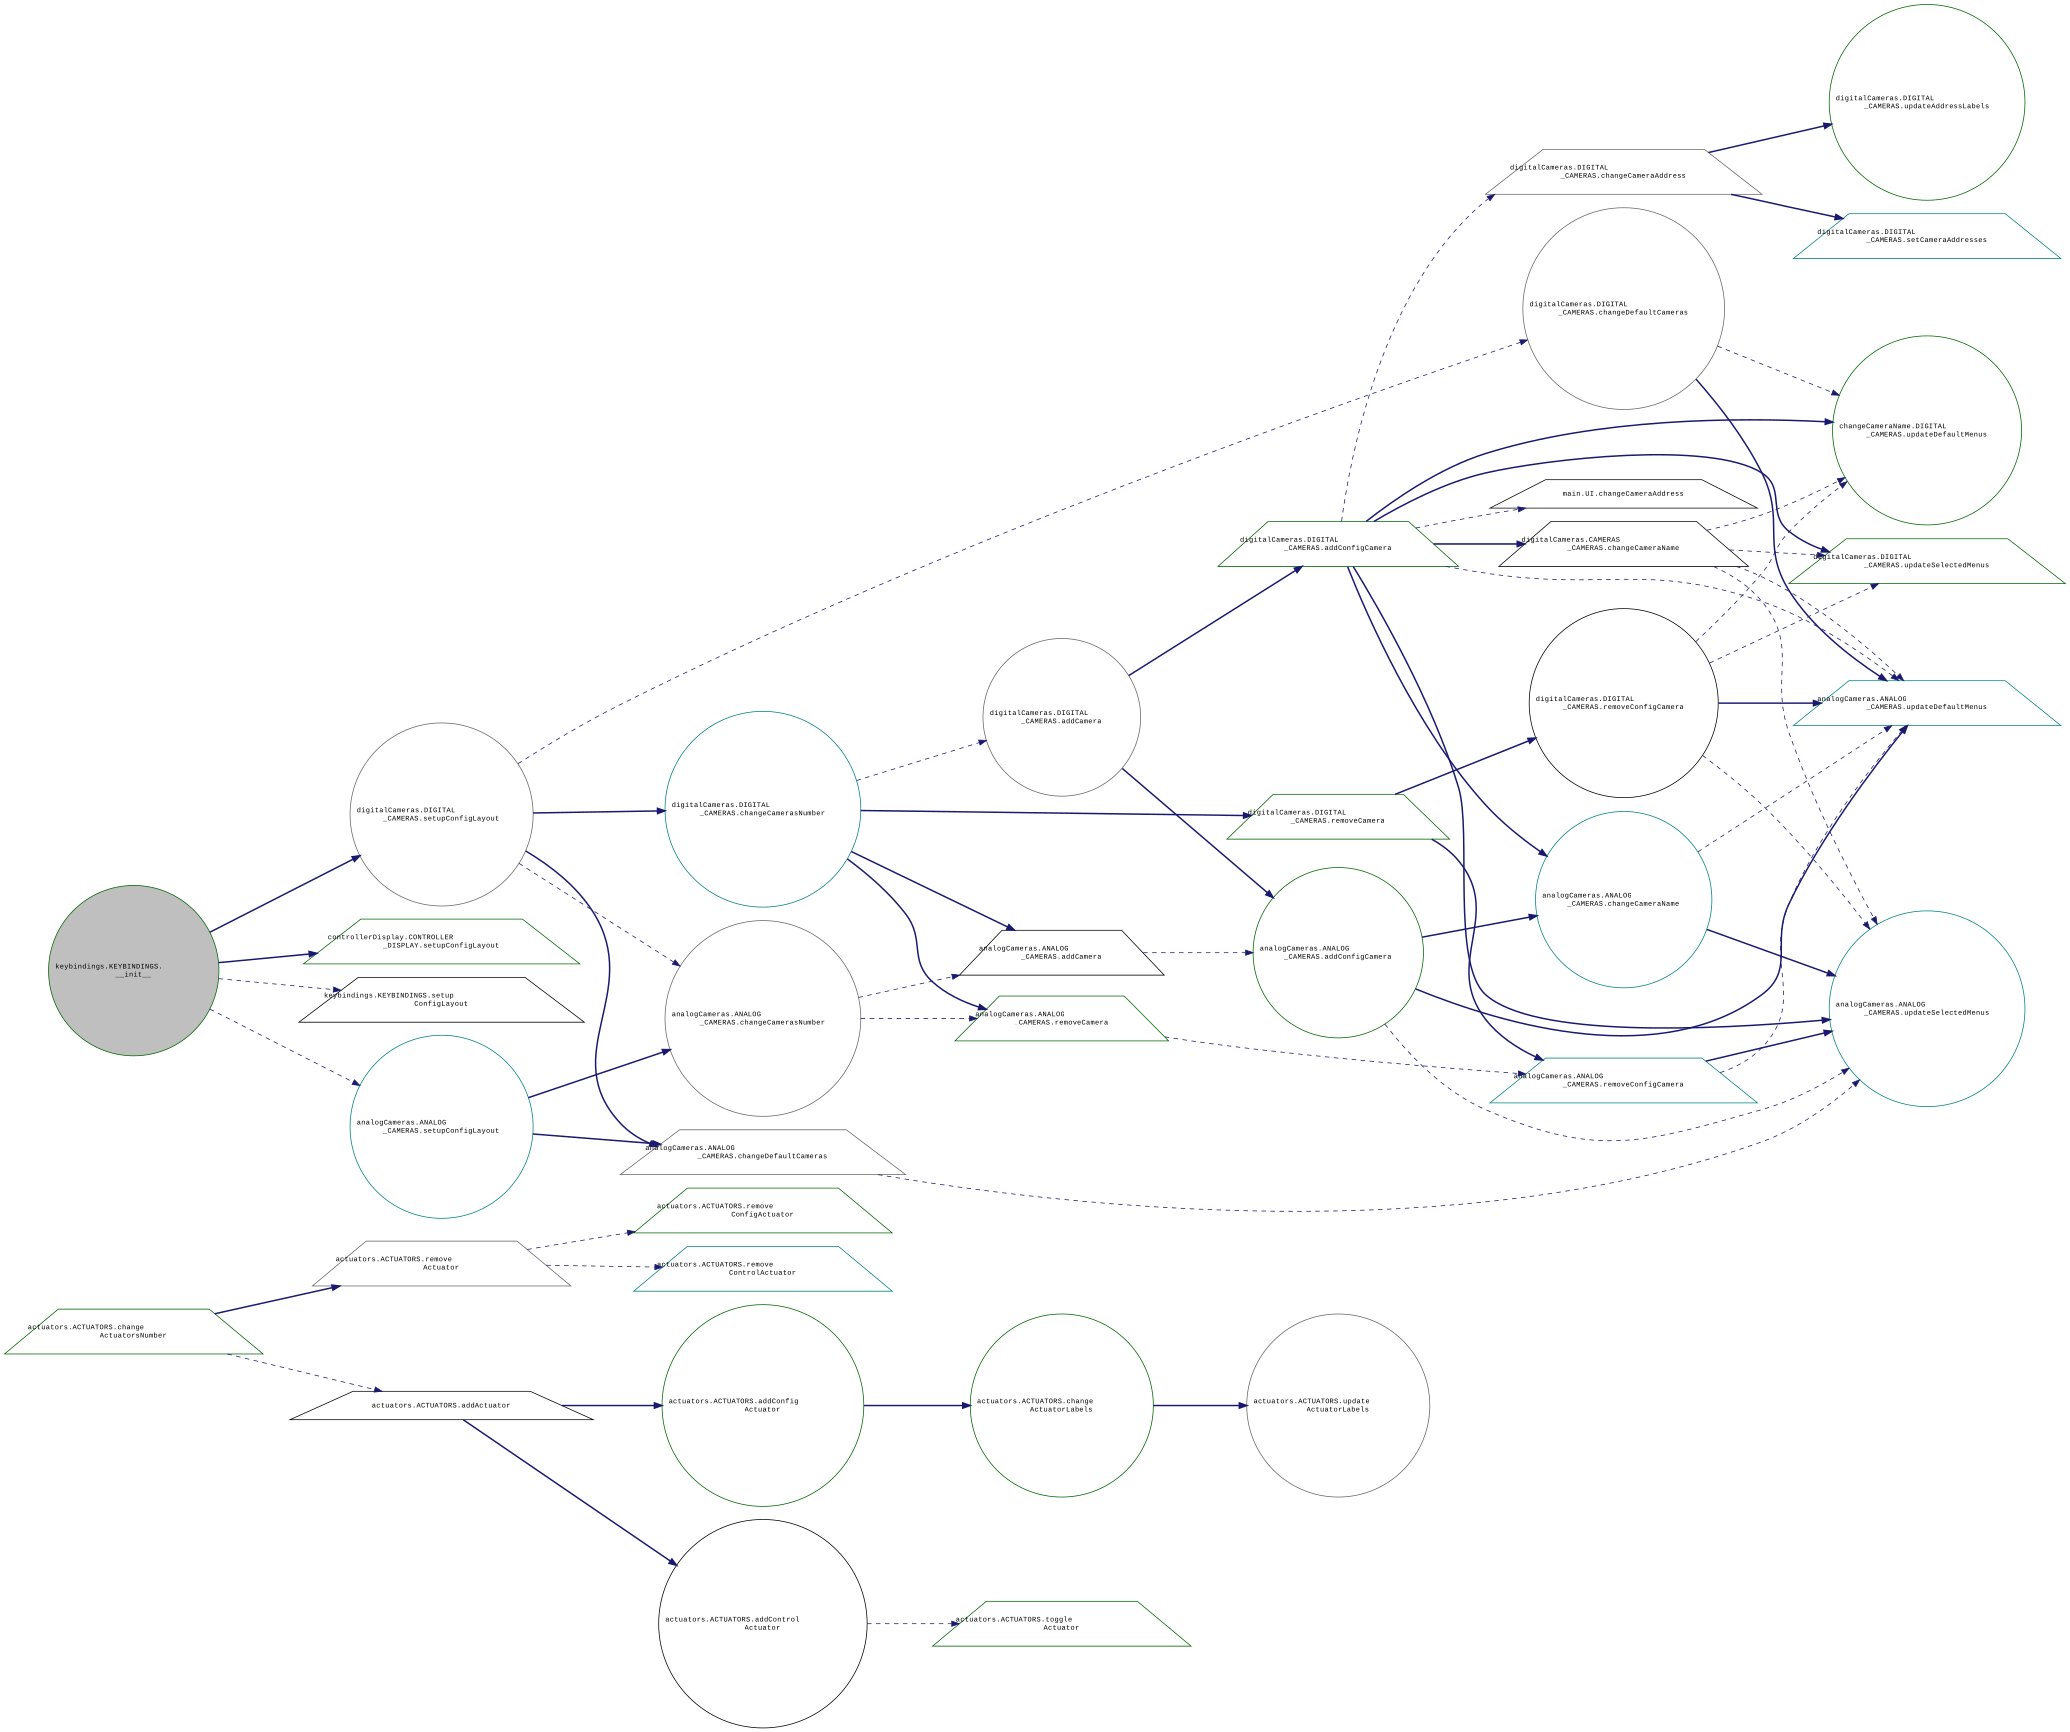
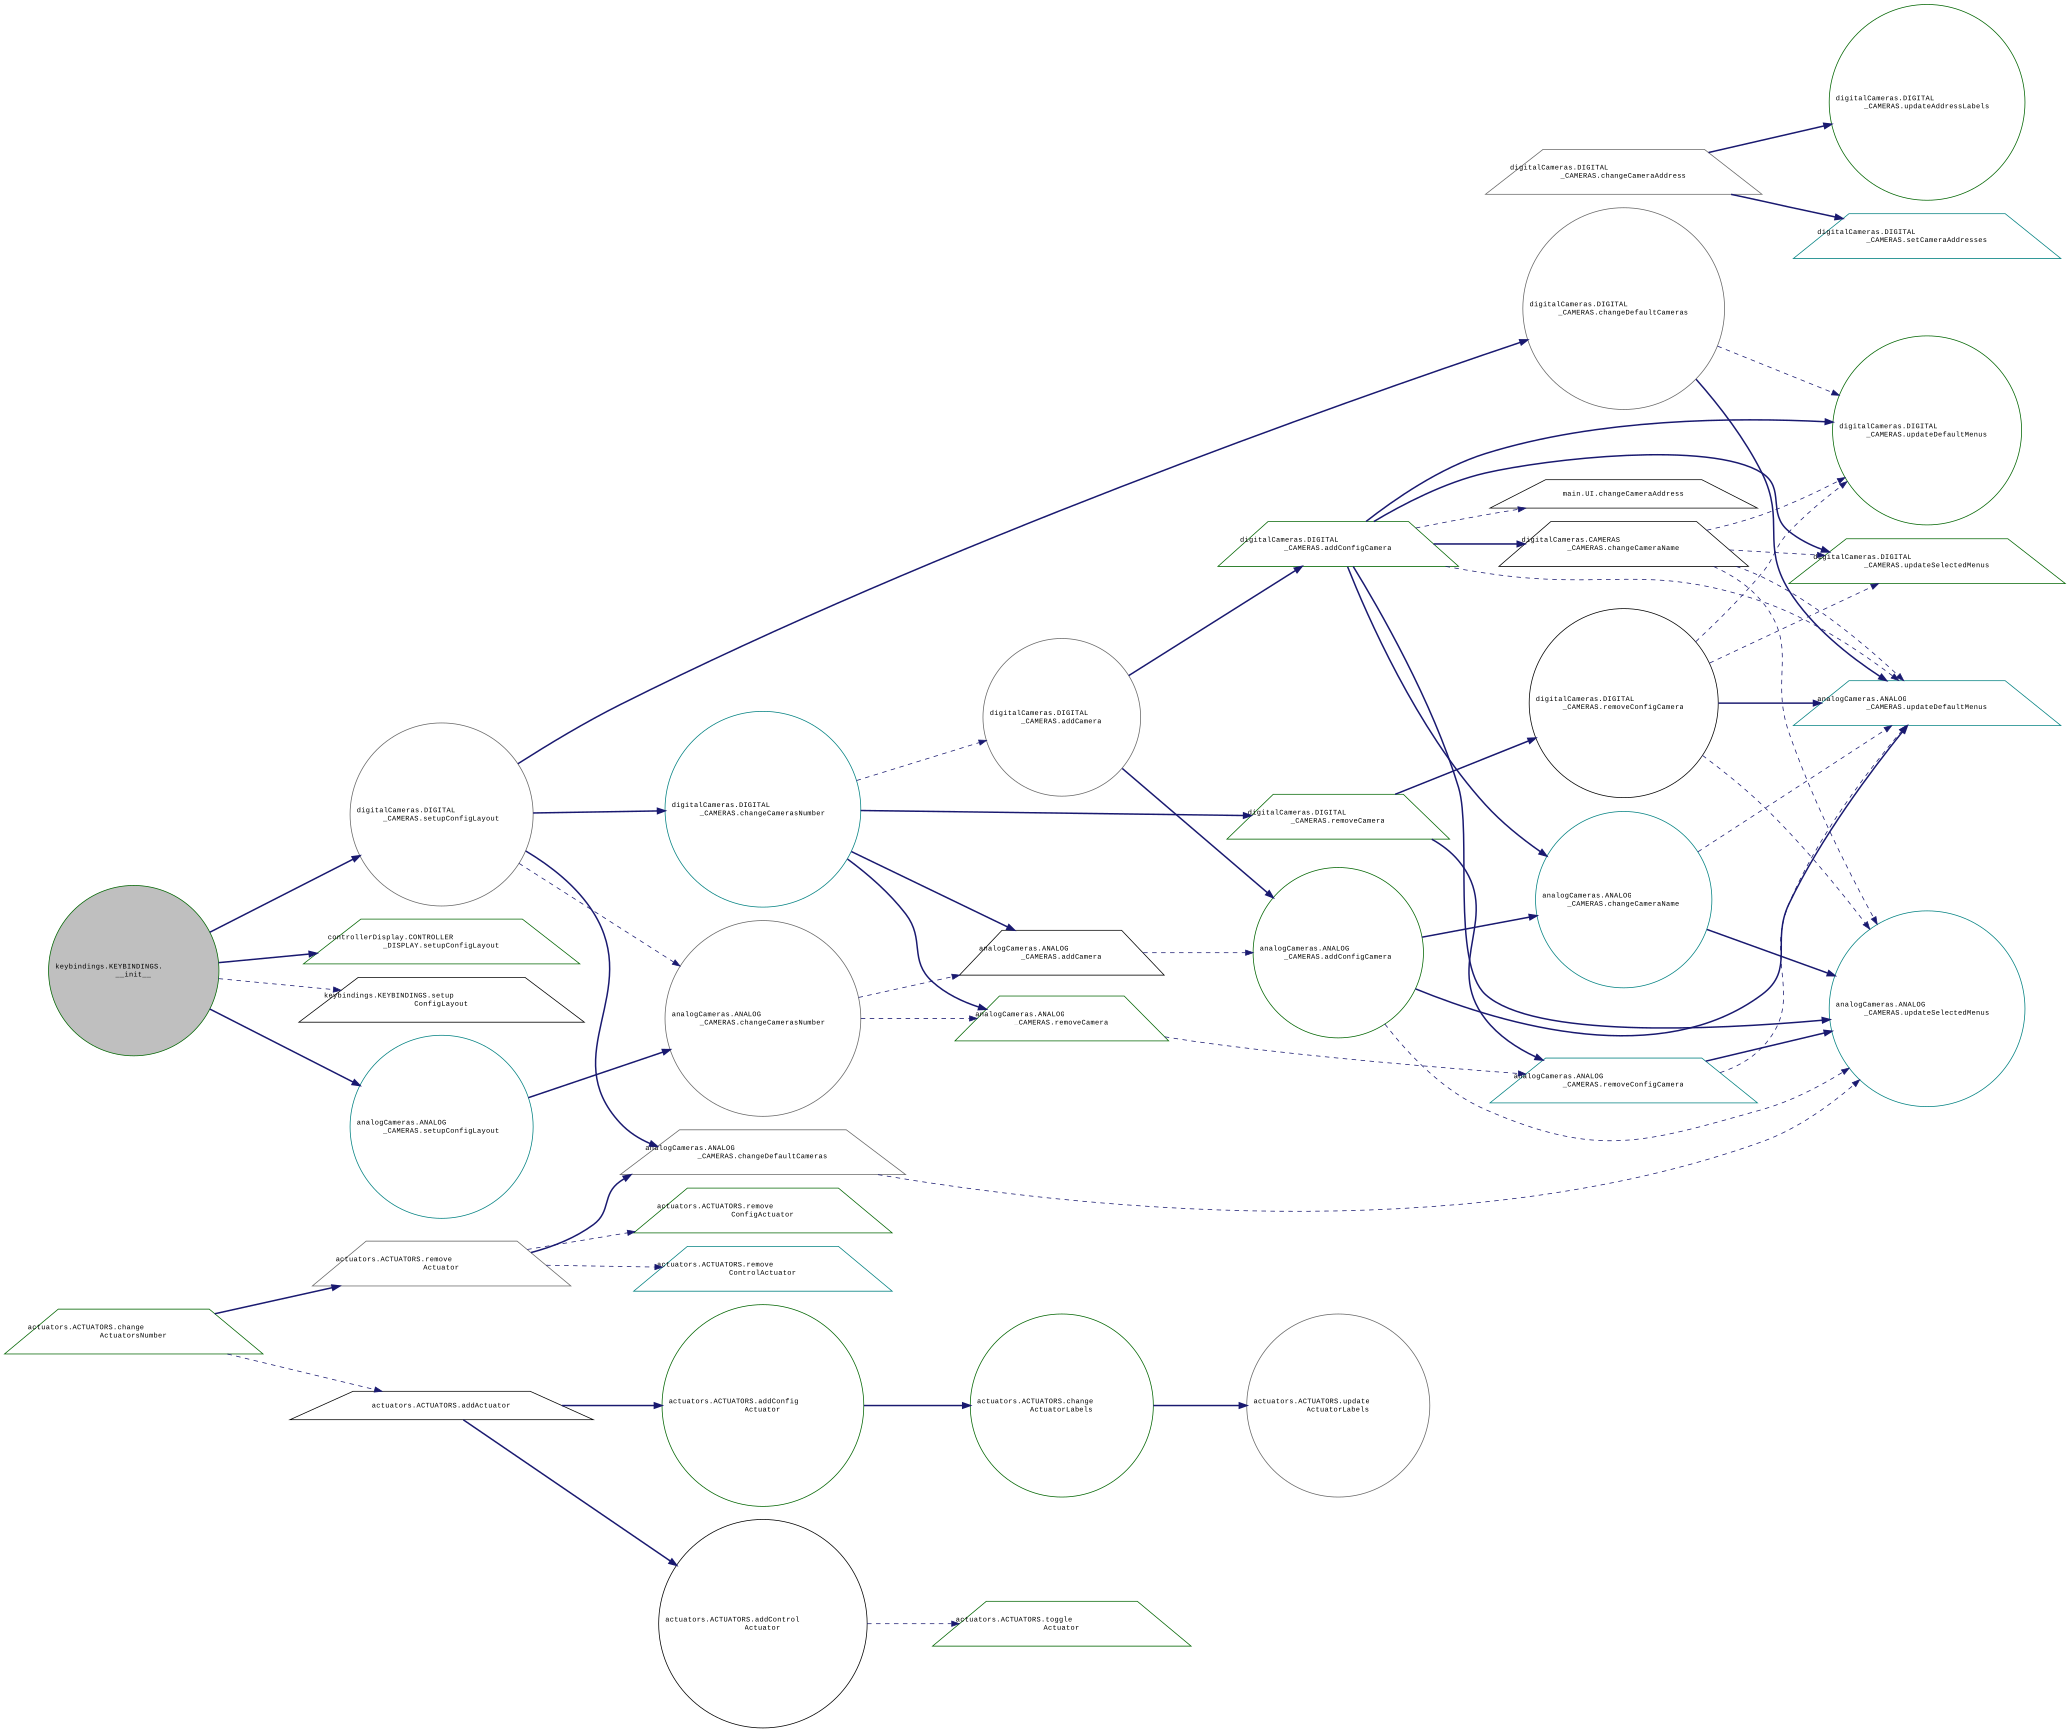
(1387, 347) -> none
(1927, 430) -> (1927, 430)
(1010, 531) -> (1010, 531)
(281, 1046) -> (281, 1046)
(593, 1139) -> (588, 1228)
